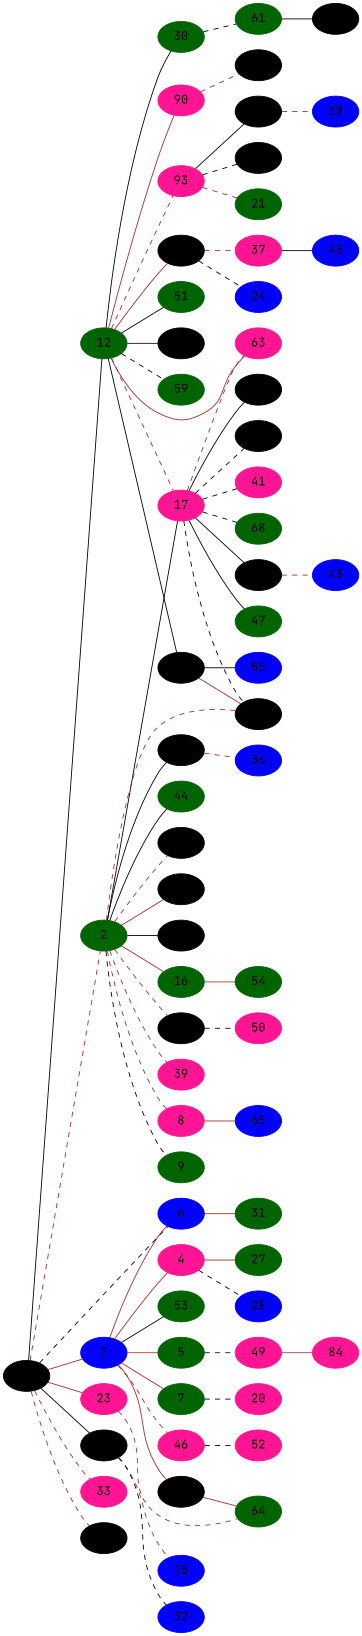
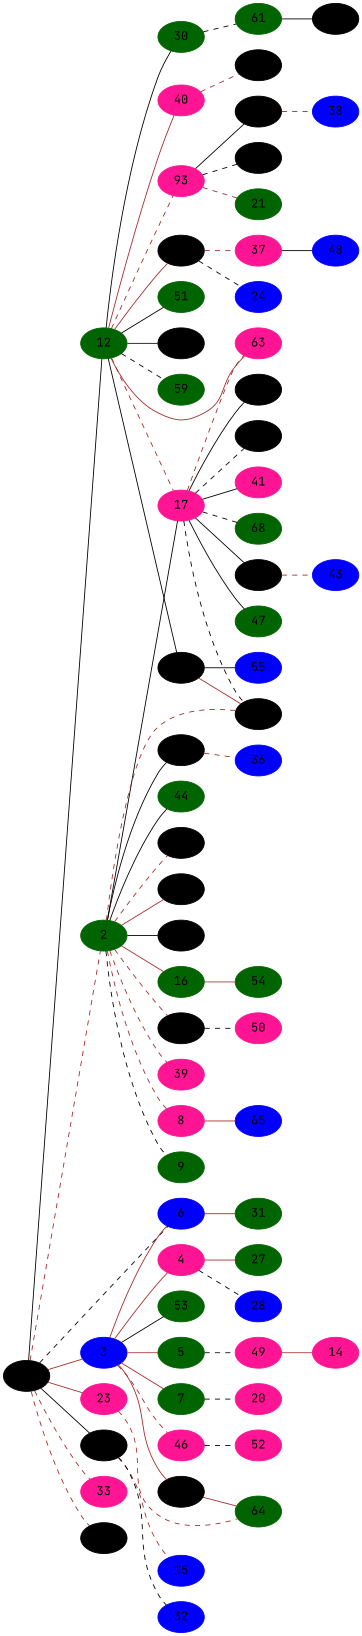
(181, 100) -> (181, 100)
(220, 494) -> (220, 494)
(336, 1353) -> (336, 1353)
